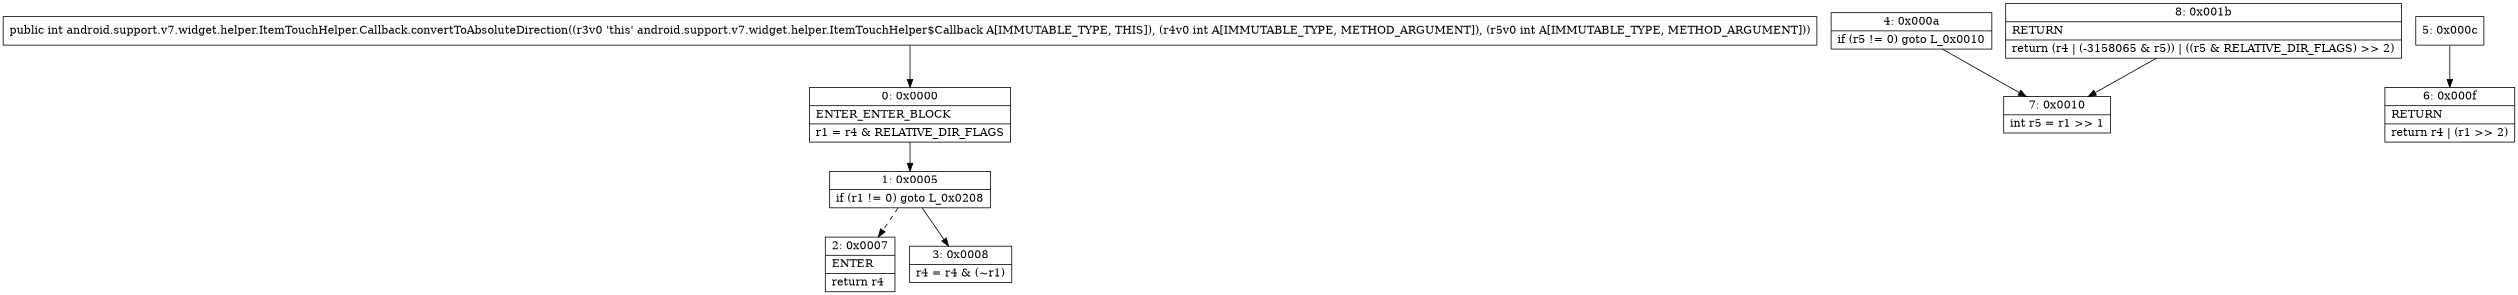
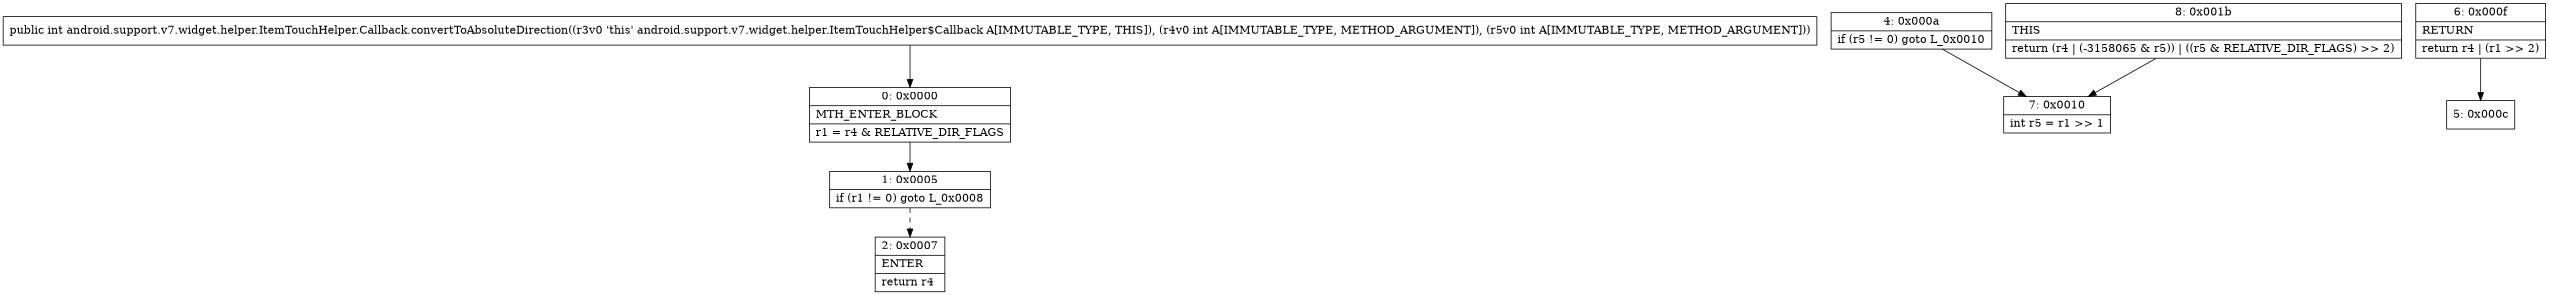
(2038, 30) -> (2027, 30)
(2450, 62) -> (2481, 75)
(884, 114) -> (877, 114)
(910, 198) -> (910, 198)
(961, 264) -> none
